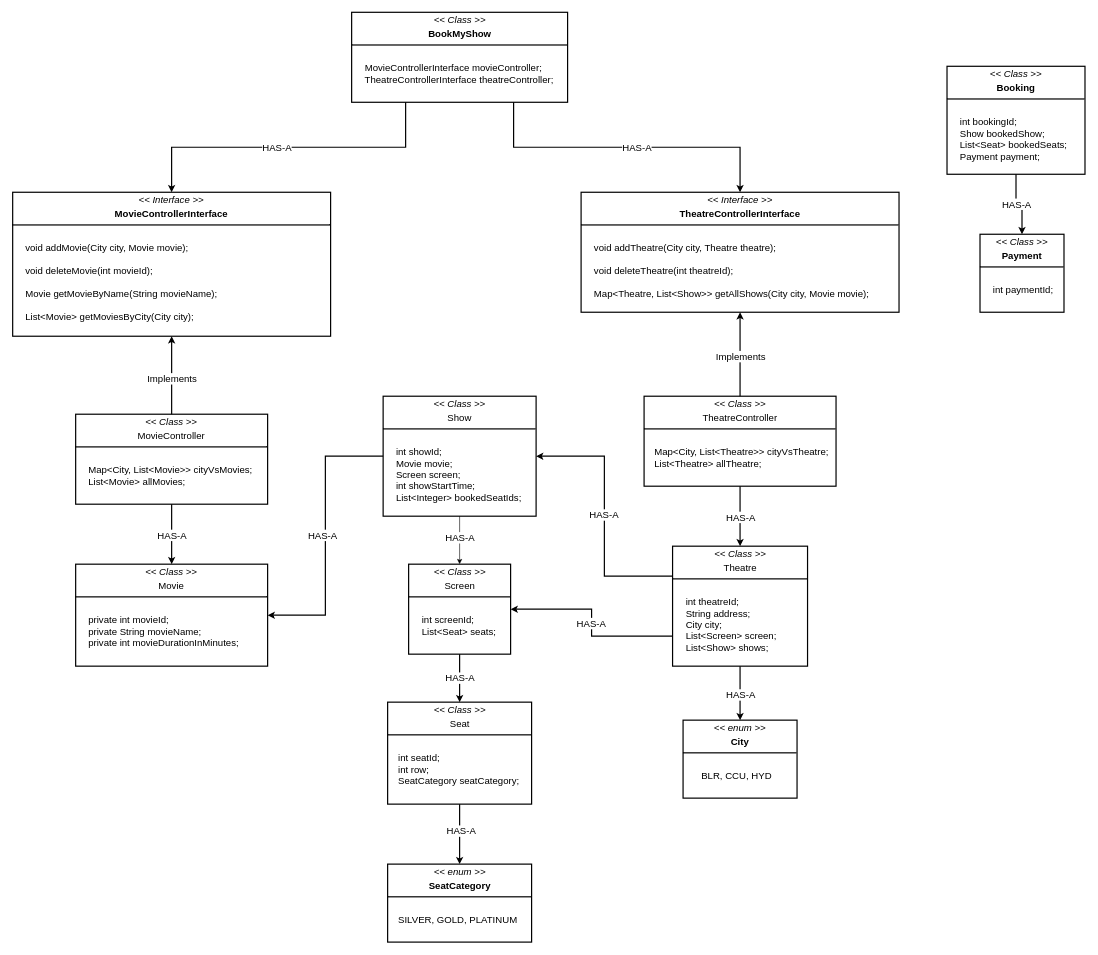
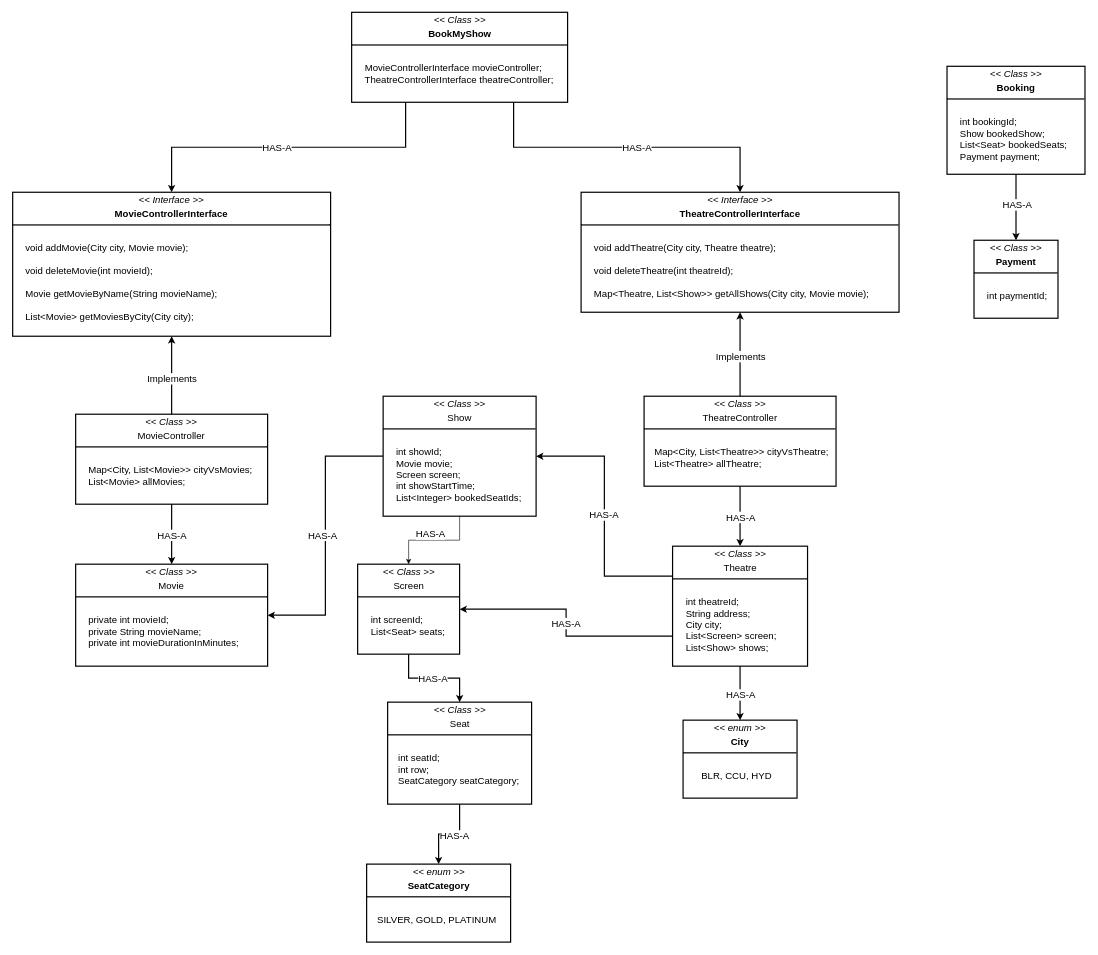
(1022, 273) -> (1016, 279)
(460, 609) -> (409, 609)
(460, 903) -> (439, 903)
